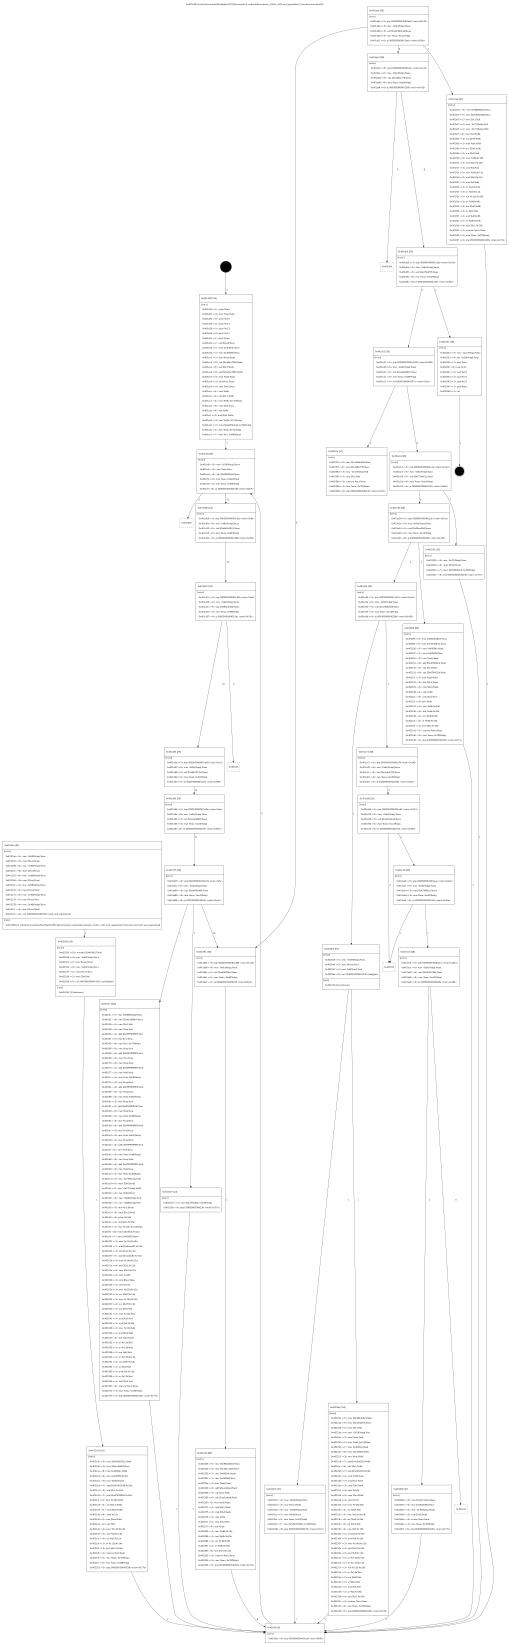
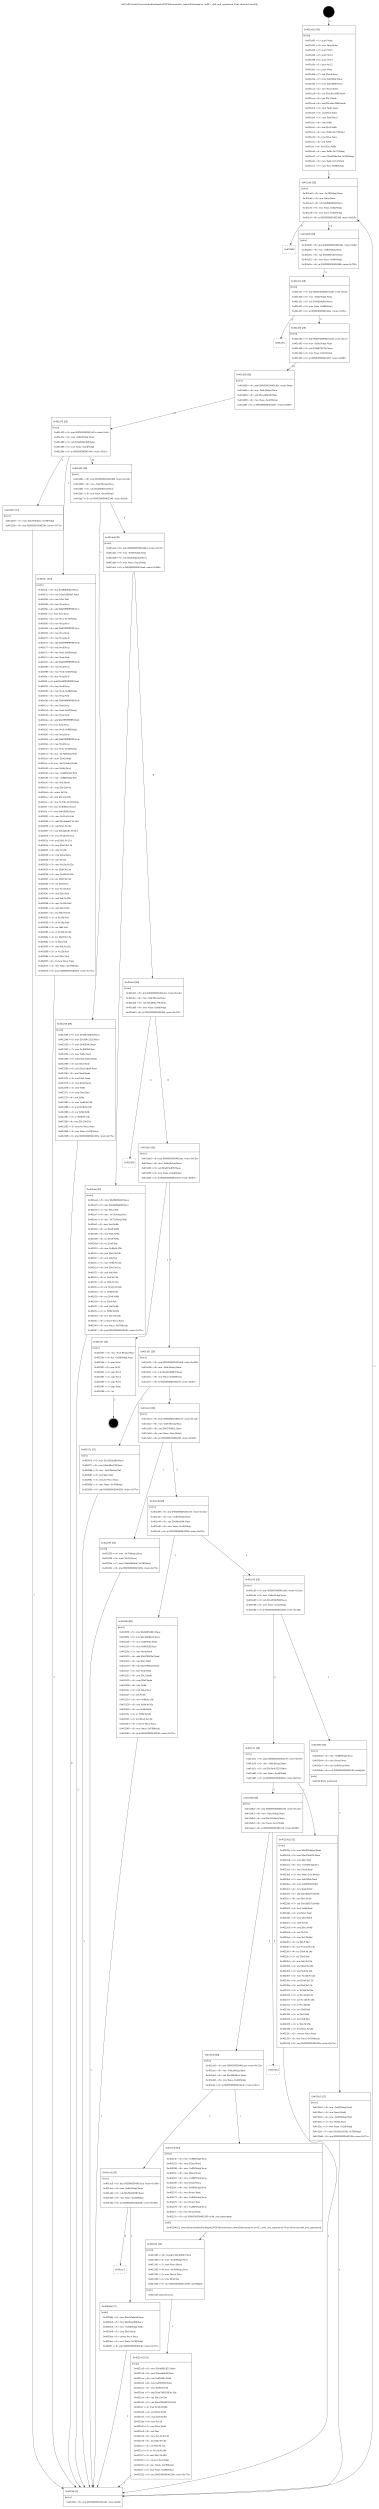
(295, 470) -> (117, 517)
(399, 932) -> (237, 2116)
(354, 1195) -> (309, 1807)
none -> (83, 1989)
